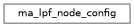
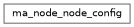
(67, 14) -> (67, 14)
